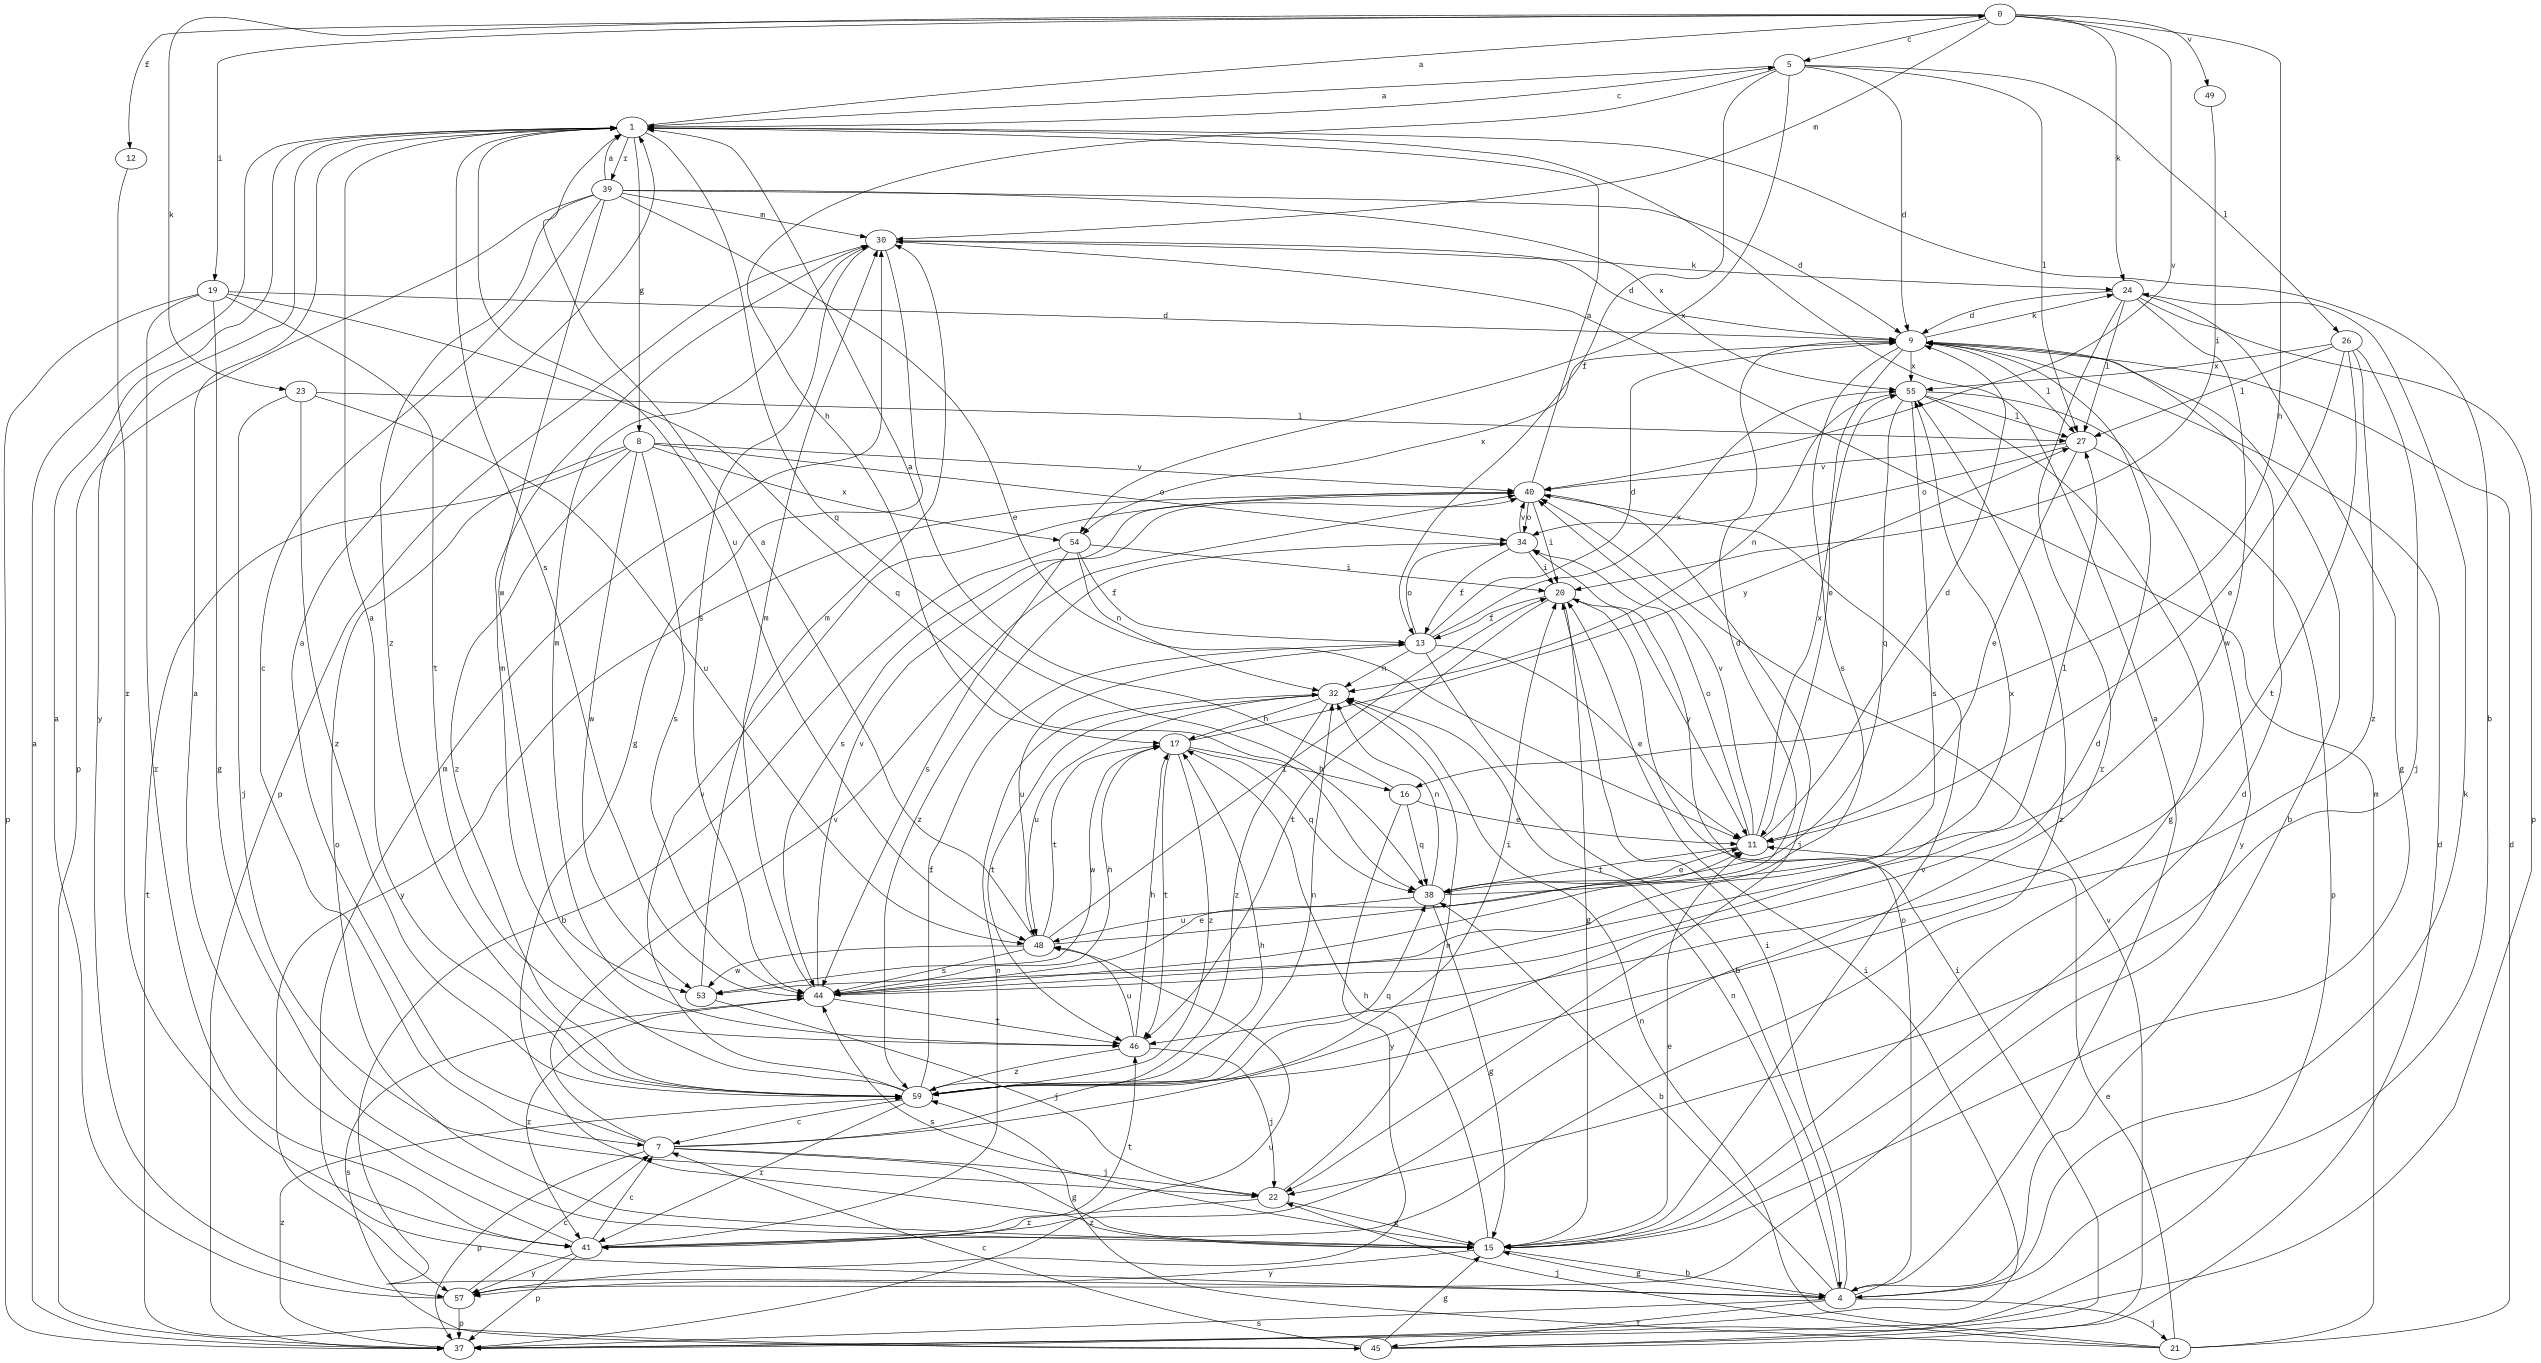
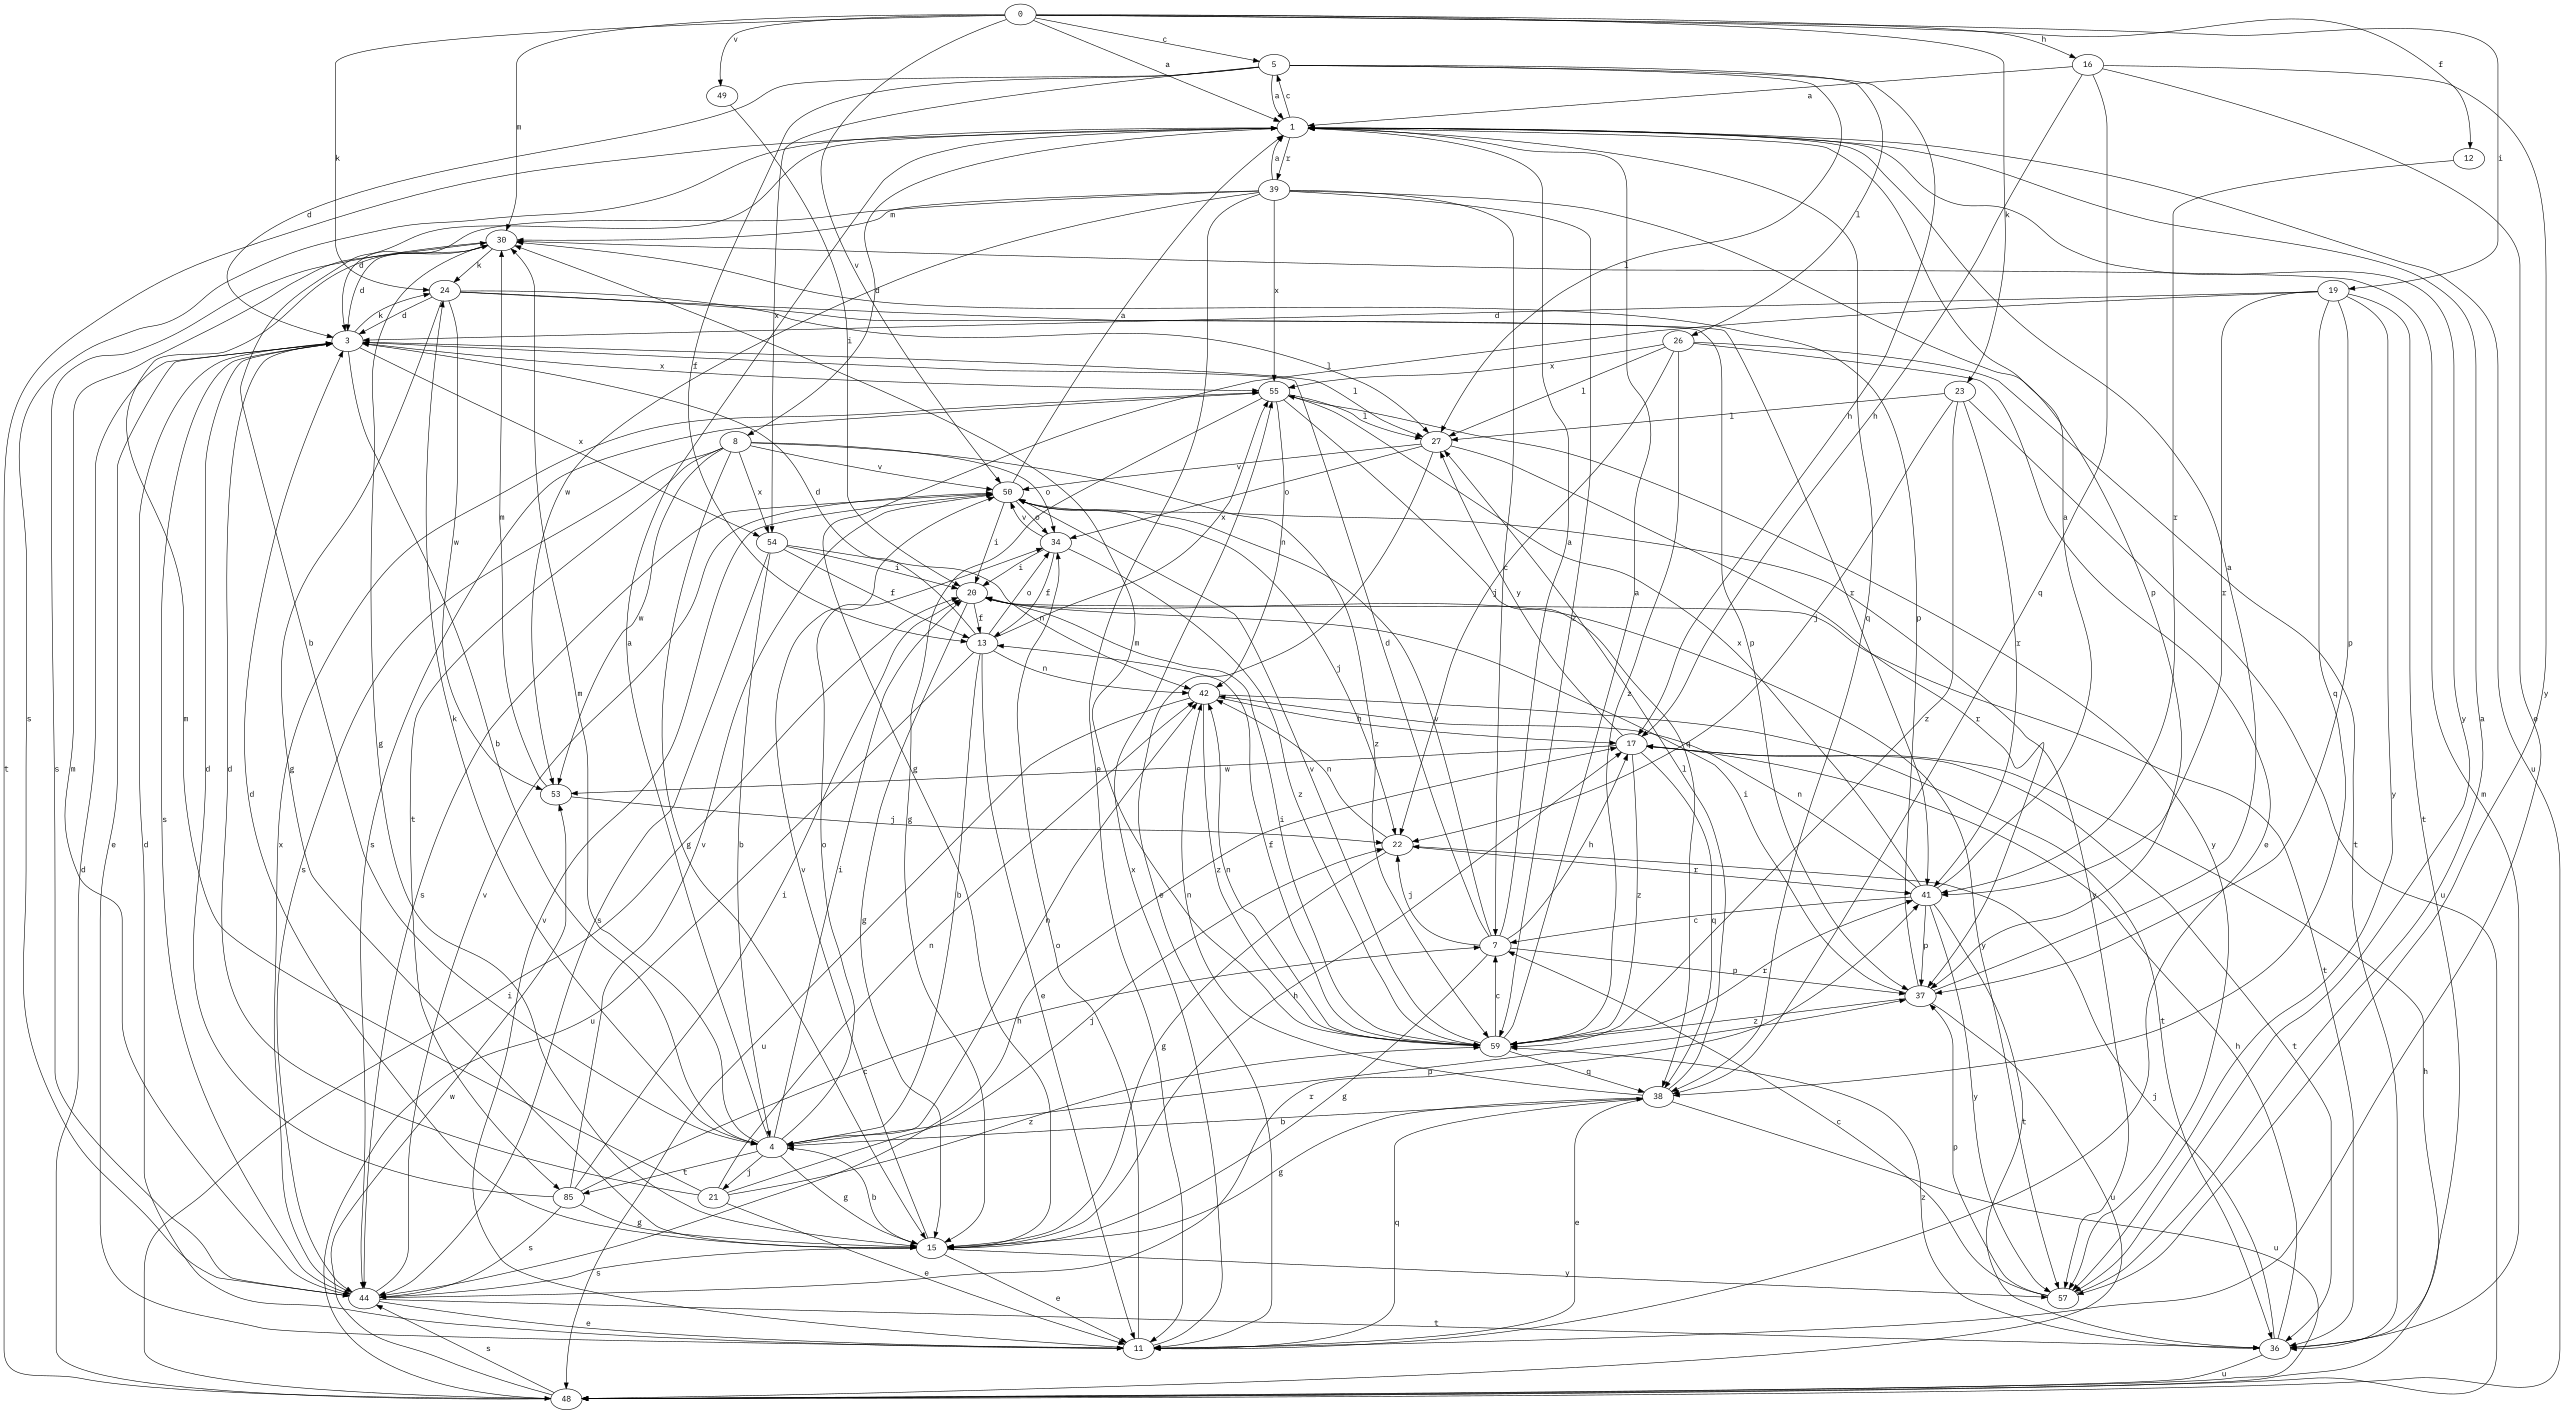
(1313, 63) -> (1154, 70)
(642, 291) -> (878, 291)
(1911, 341) -> (348, 341)
(1529, 492) -> (1008, 492)
(763, 543) -> (7, 769)
none -> (2016, 649)
(1334, 694) -> (1204, 694)
(1673, 697) -> (1729, 667)
(289, 755) -> (1457, 308)
(1278, 764) -> (1875, 411)
(2061, 820) -> (1740, 643)
none -> (2392, 837)
(338, 845) -> (689, 845)
(1055, 845) -> (2426, 1072)
(1601, 870) -> (1397, 1223)
(2334, 895) -> (1978, 719)
(1134, 1047) -> (2275, 1349)
(1644, 1092) -> (1218, 1121)
(1259, 1324) -> (1430, 1072)
(1376, 1349) -> (569, 1198)
